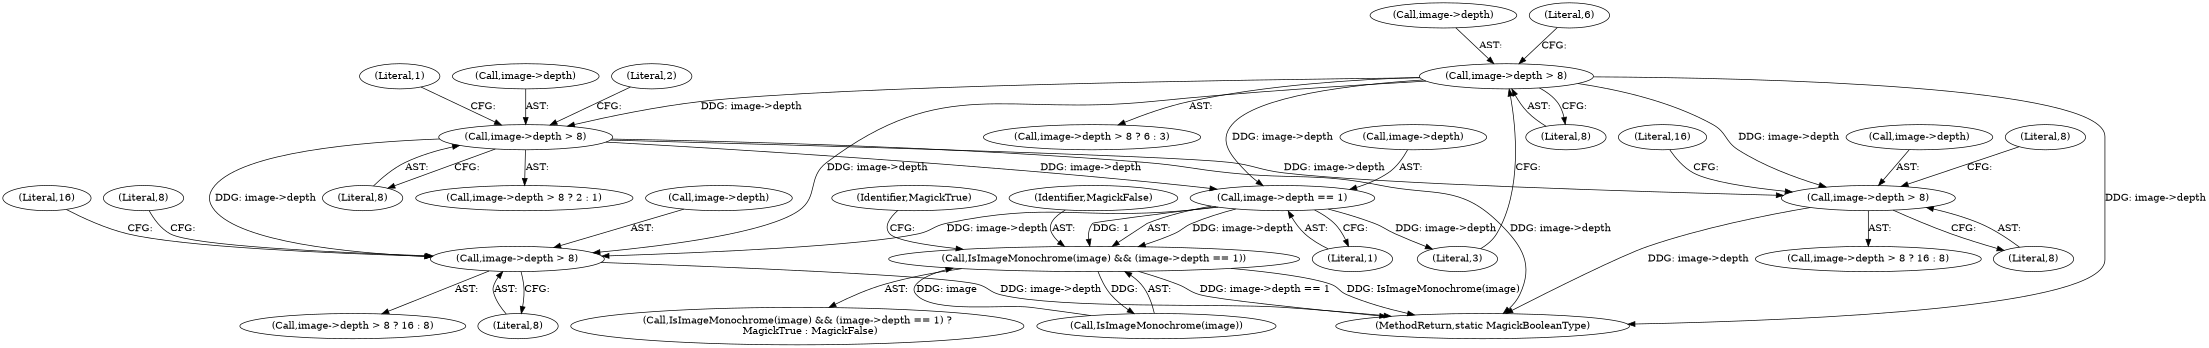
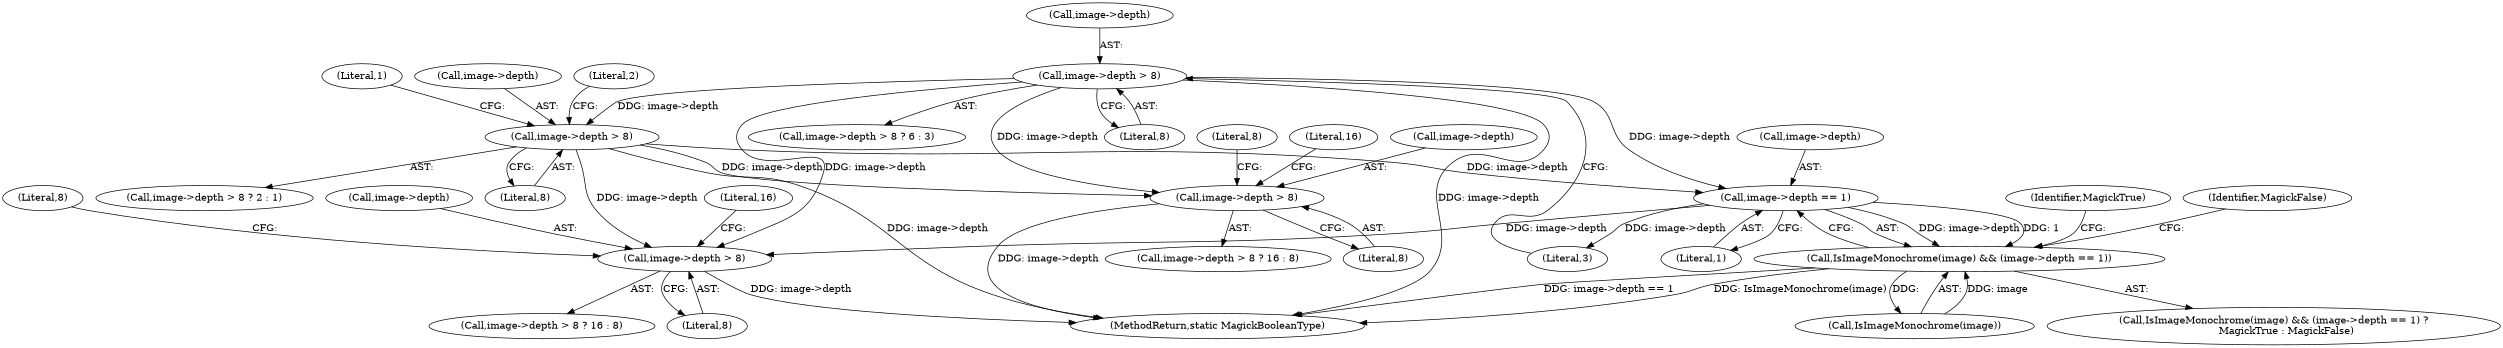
(1569, 15) -> none
(1065, 229) -> (2173, 229)
none -> (1834, 236)
